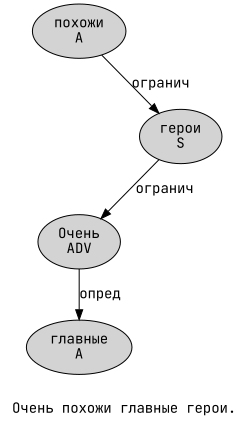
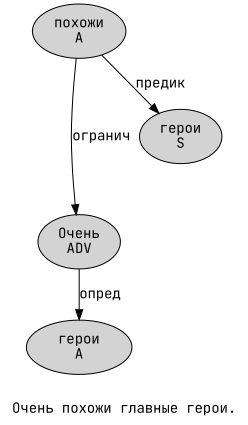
(161, 84) -> (161, 84)
(134, 186) -> (71, 131)
(79, 347) -> (79, 347)
